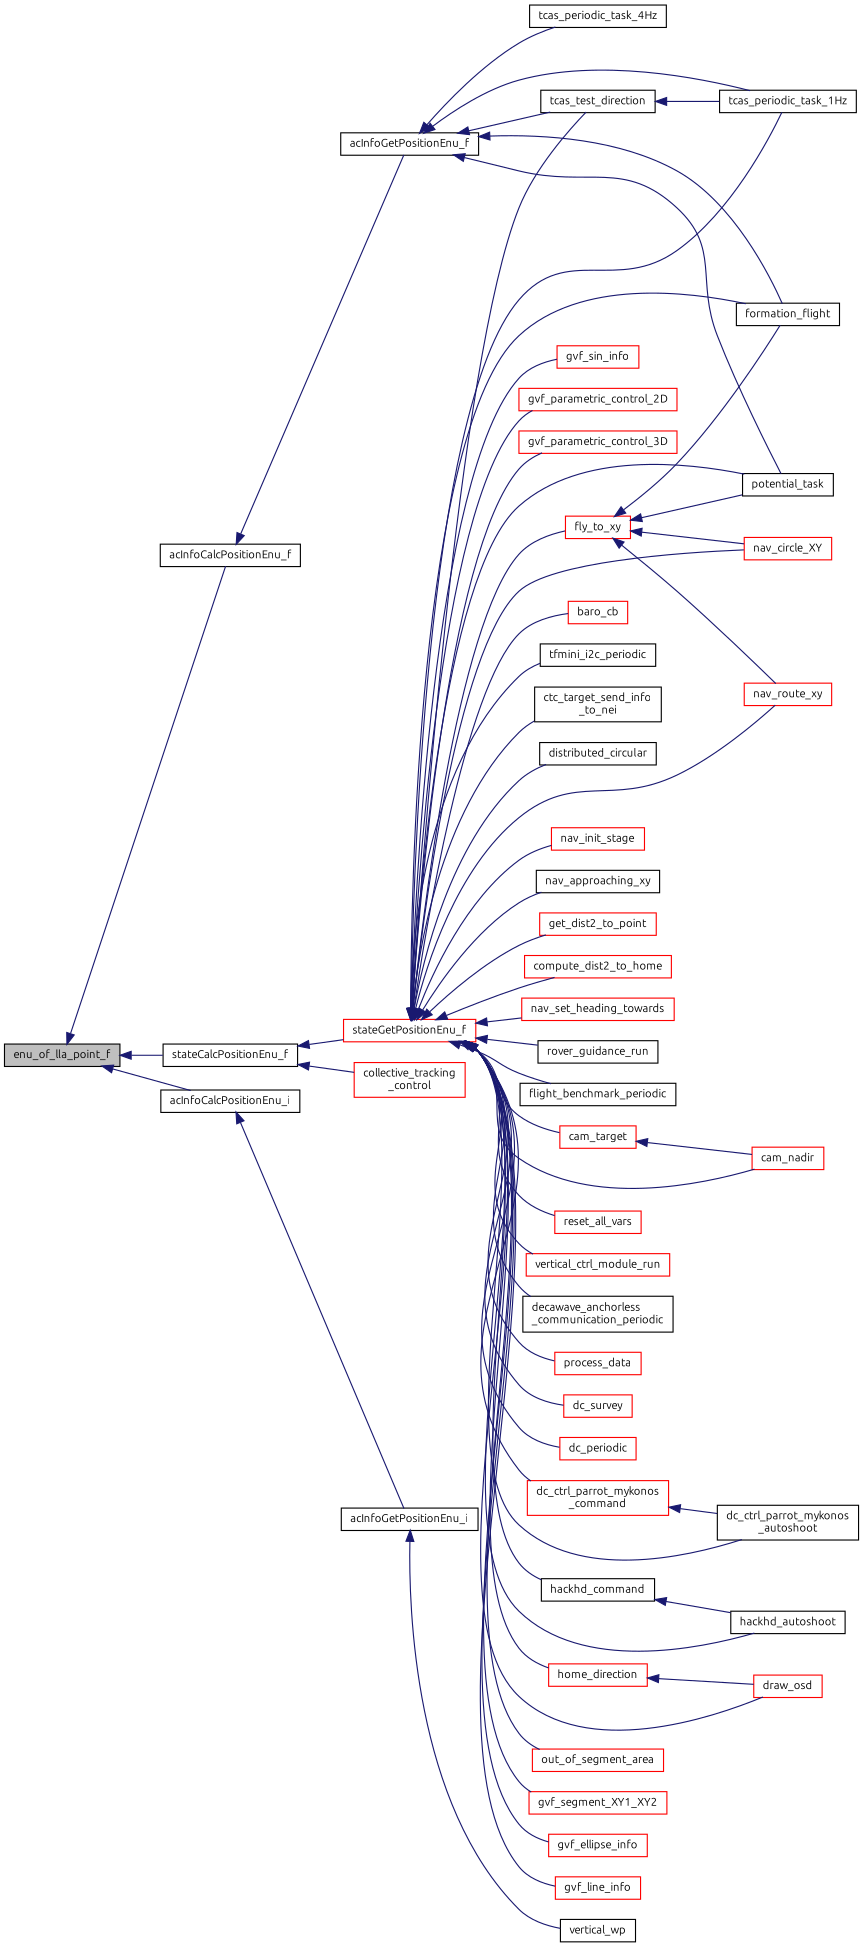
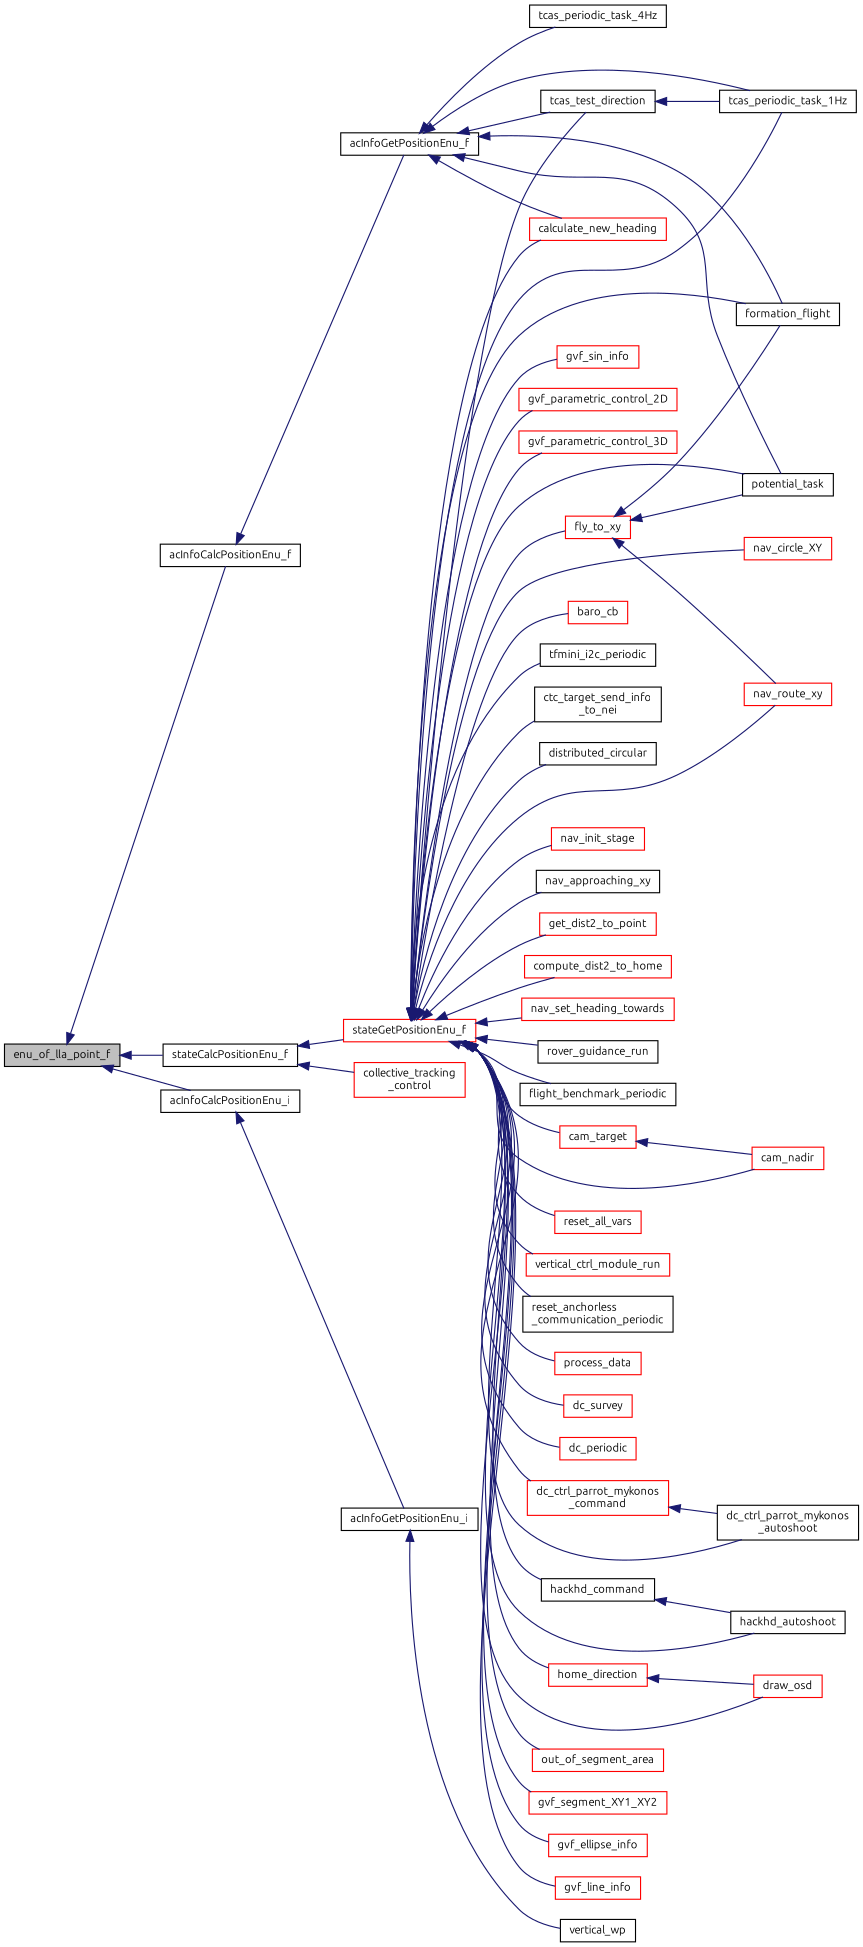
none -> (598, 229)
(693, 538) -> none
(598, 1314) -> (598, 1314)
